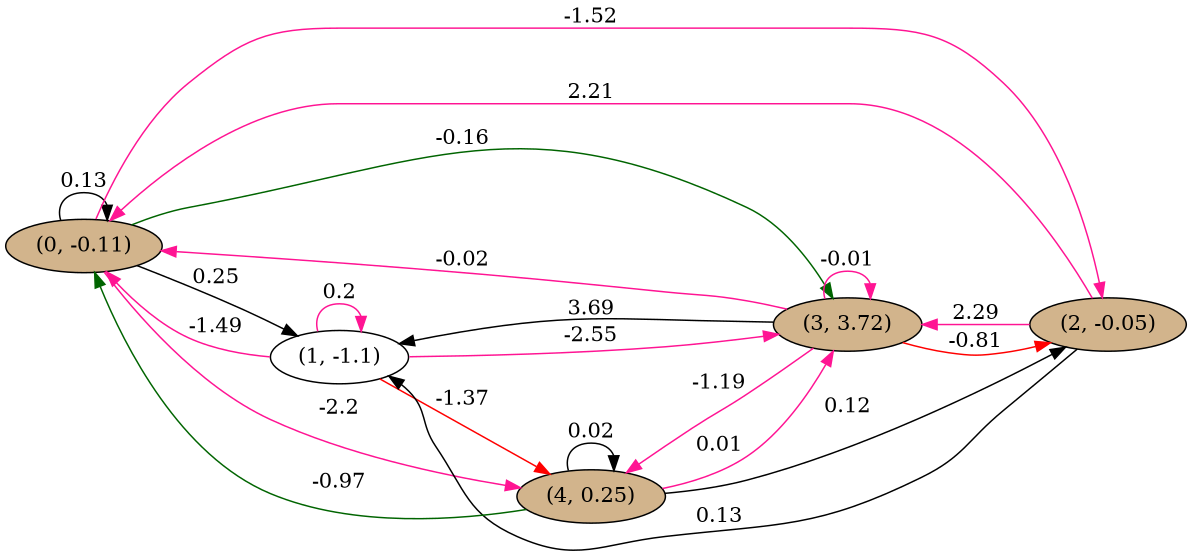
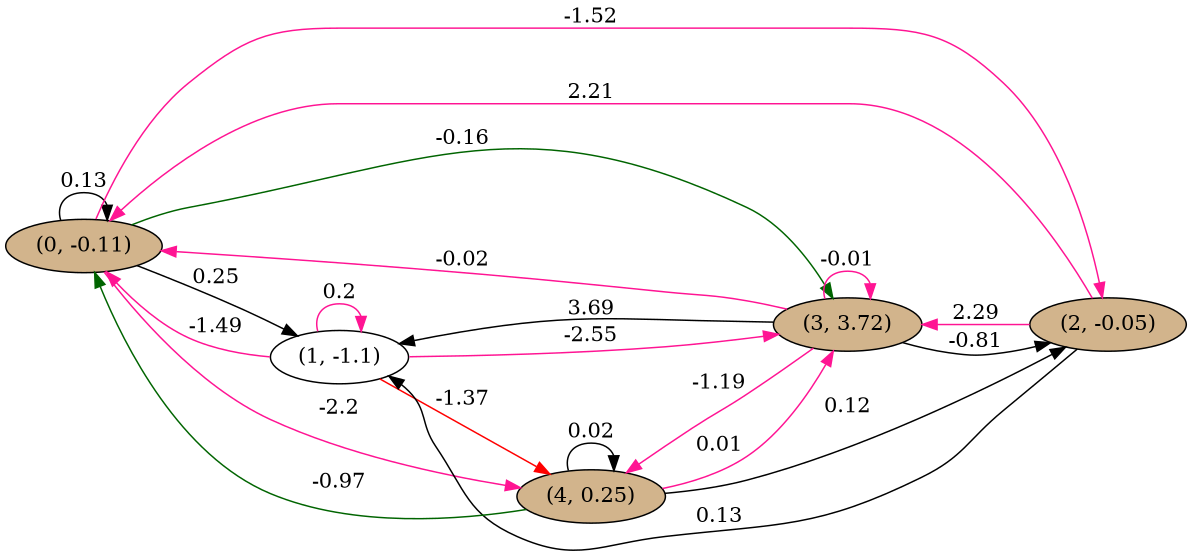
(969, 355) -> (969, 355)
